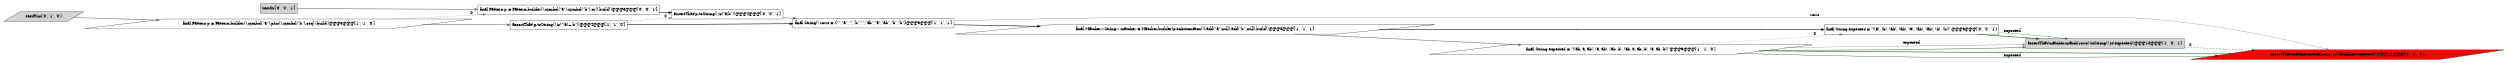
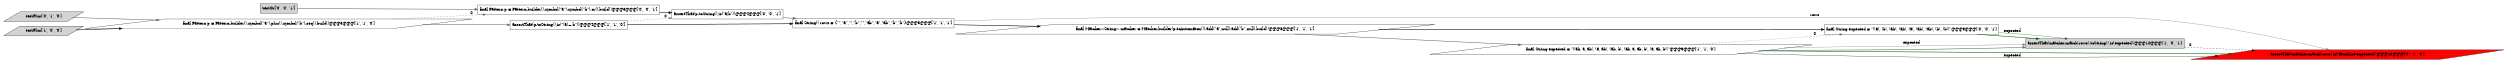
none -> (44, 31)
